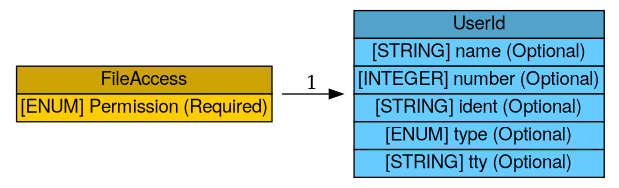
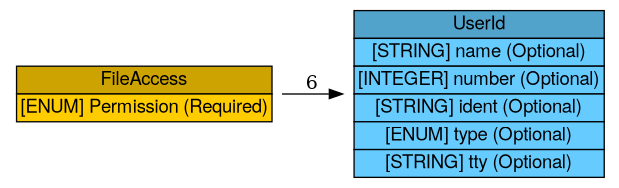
(312, 84) -> (312, 84)
